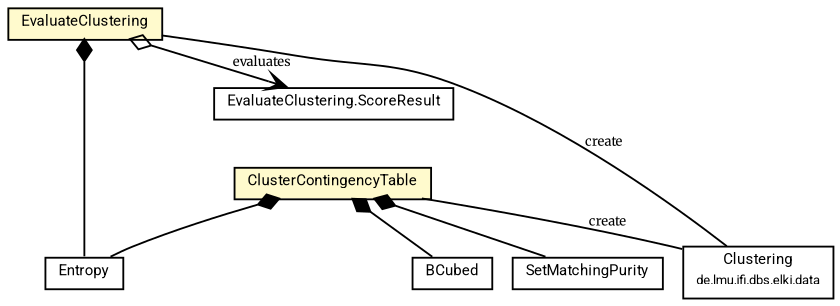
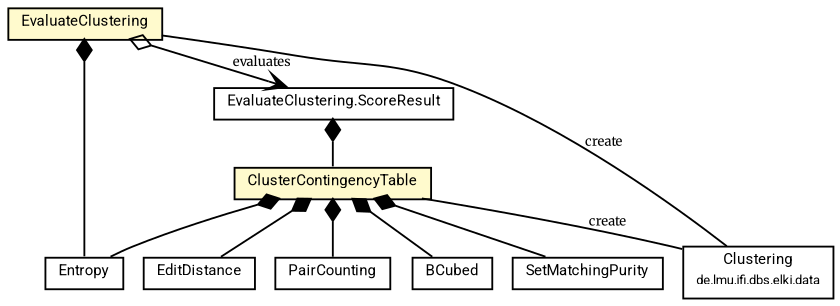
none -> (333, 154)
none -> (199, 273)
none -> (333, 273)
